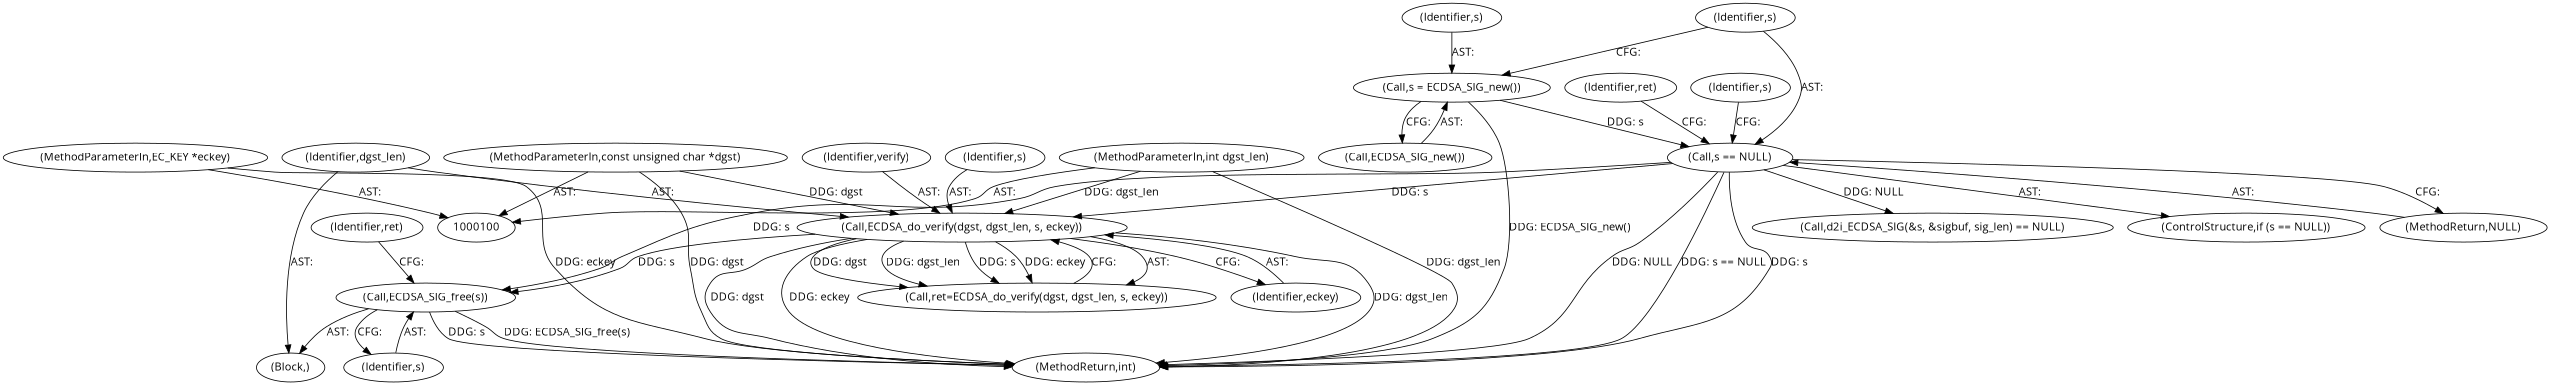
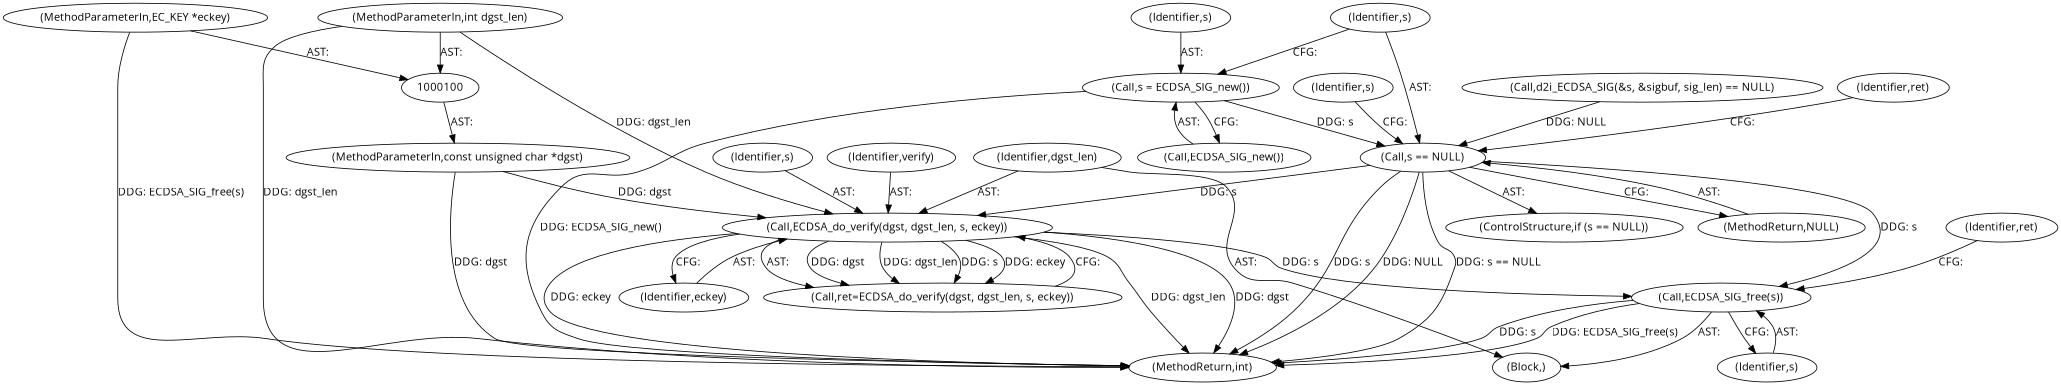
(1825, 190) -> (1533, 123)
(547, 192) -> (448, 119)
(586, 263) -> (181, 193)
